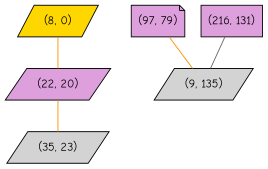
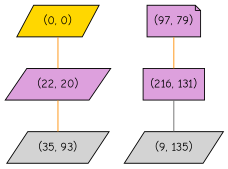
(58, 21) -> (58, 21)
(181, 53) -> (174, 53)
(58, 147) -> (58, 147)
